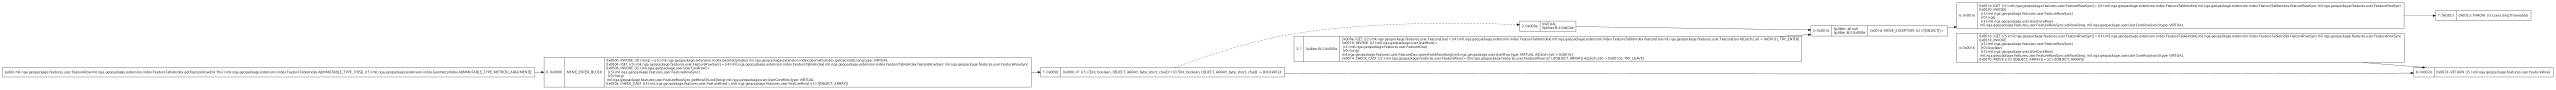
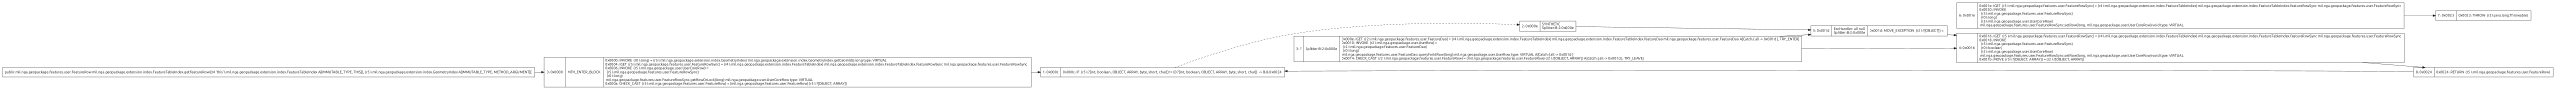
(1987, 17) -> (1988, 17)
(1549, 24) -> (1551, 24)
(1951, 27) -> (1951, 35)
(1846, 29) -> (1849, 29)
none -> (1878, 48)
(584, 72) -> (584, 72)
(1848, 74) -> (1850, 70)
